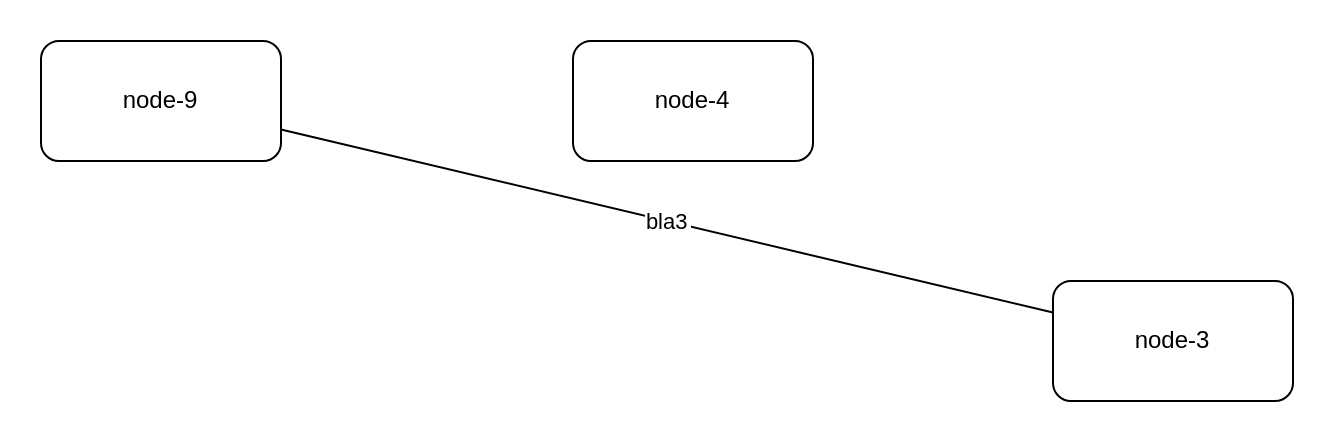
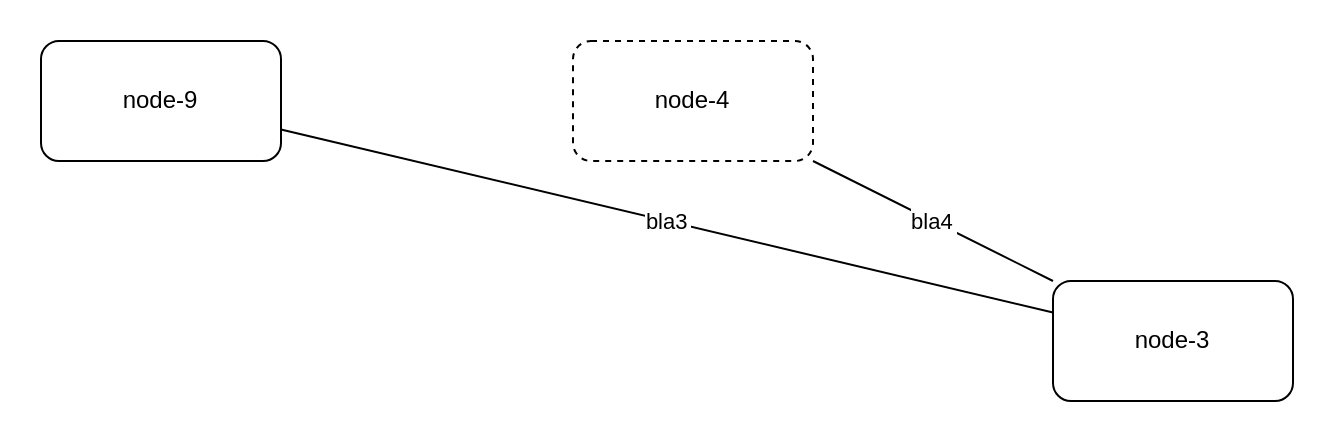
(693, 101) -> (693, 101)
none -> (933, 221)
